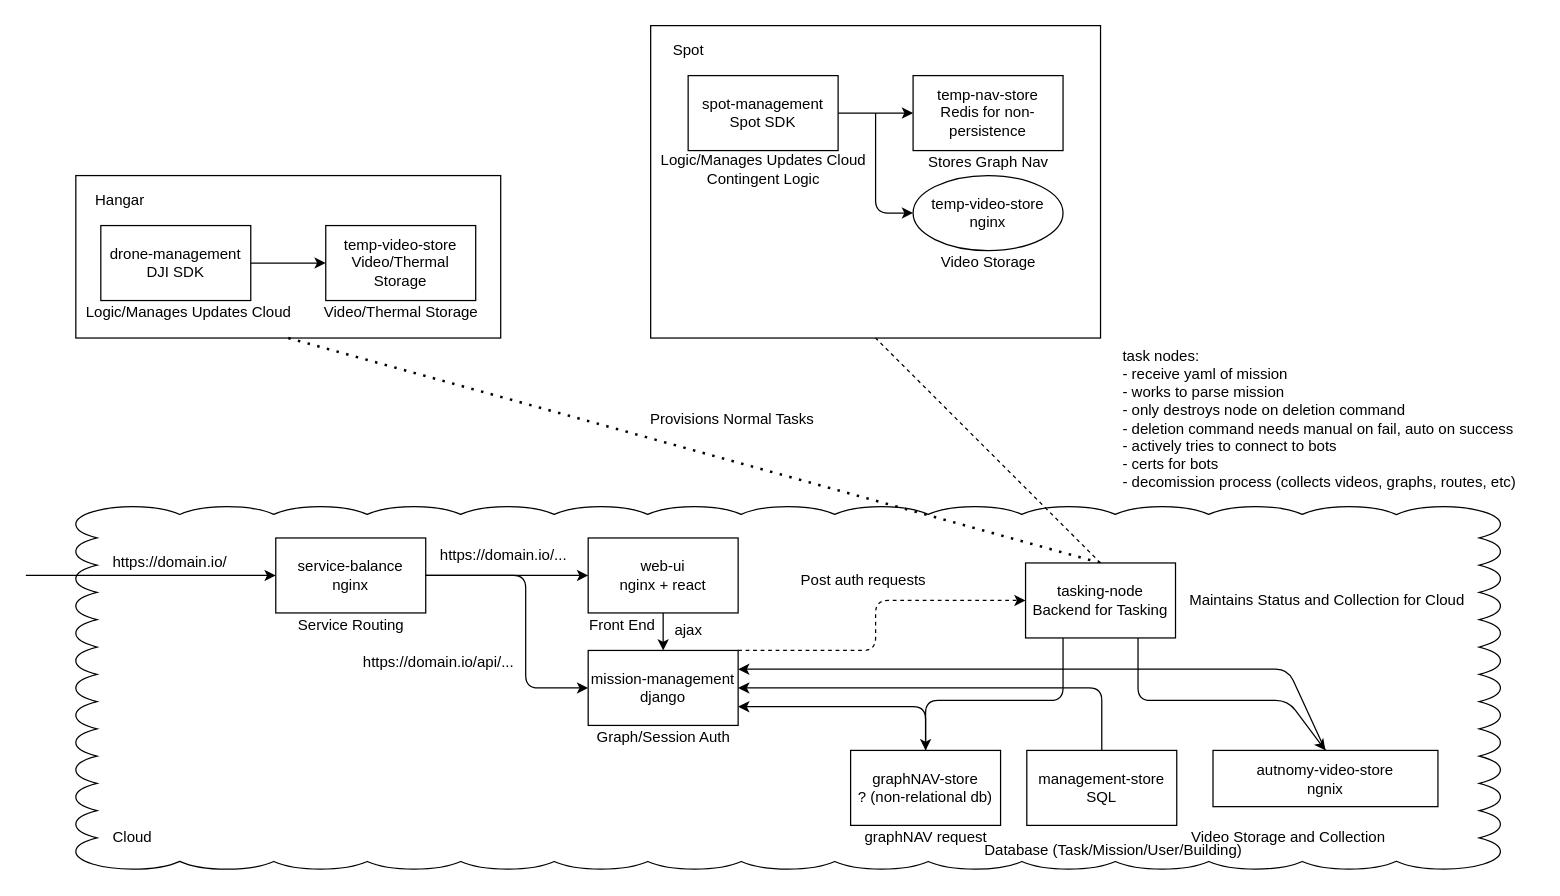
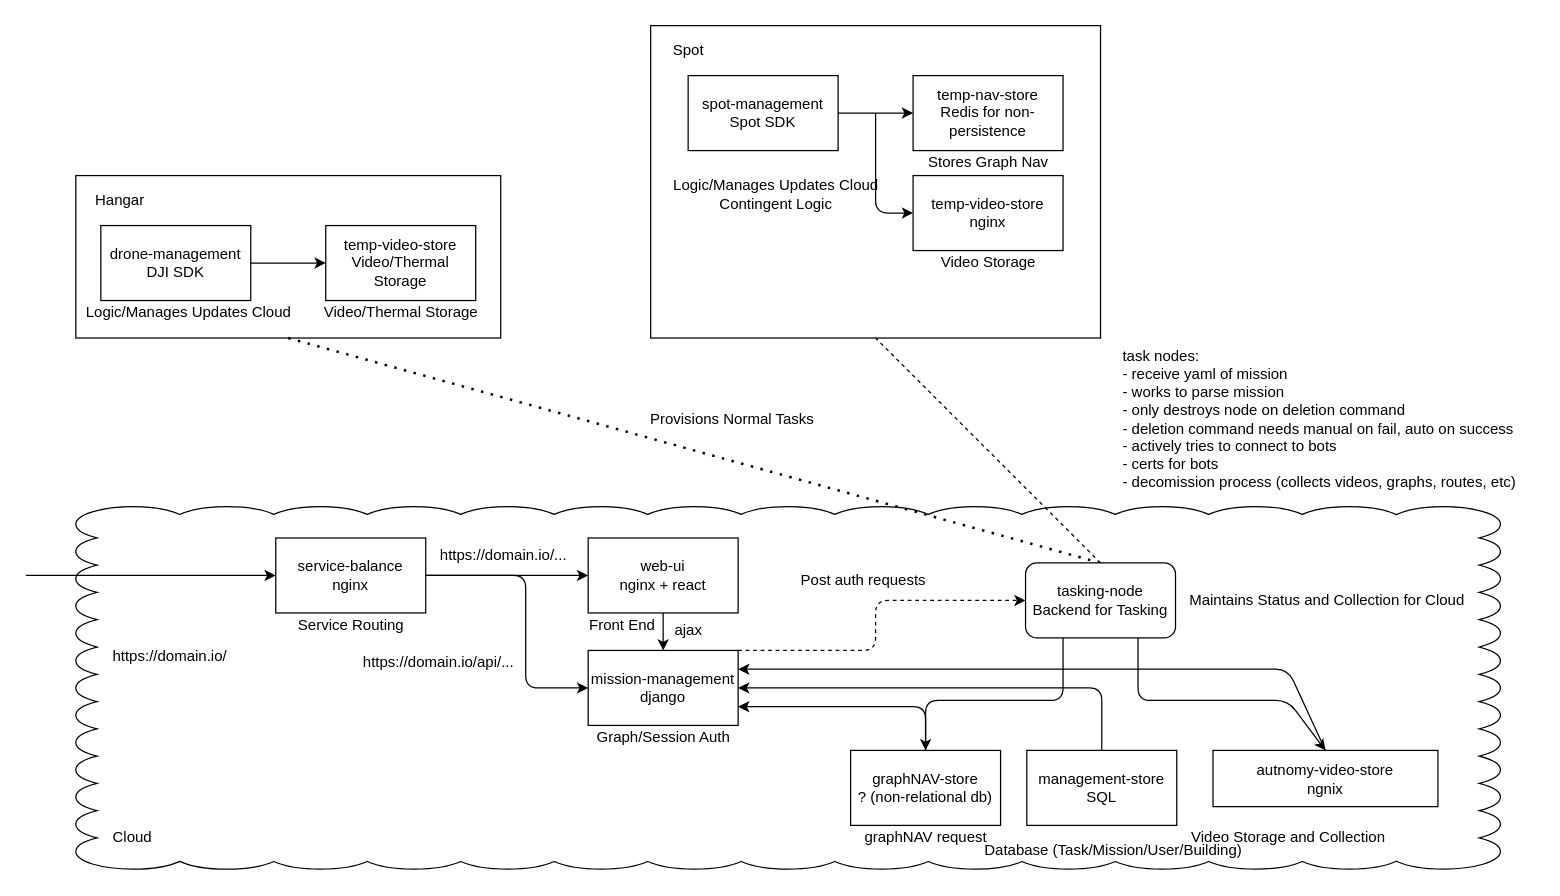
(763, 169) -> (776, 194)
(988, 213) -> (988, 213)
(169, 563) -> (169, 657)
(1101, 601) -> (1101, 601)
